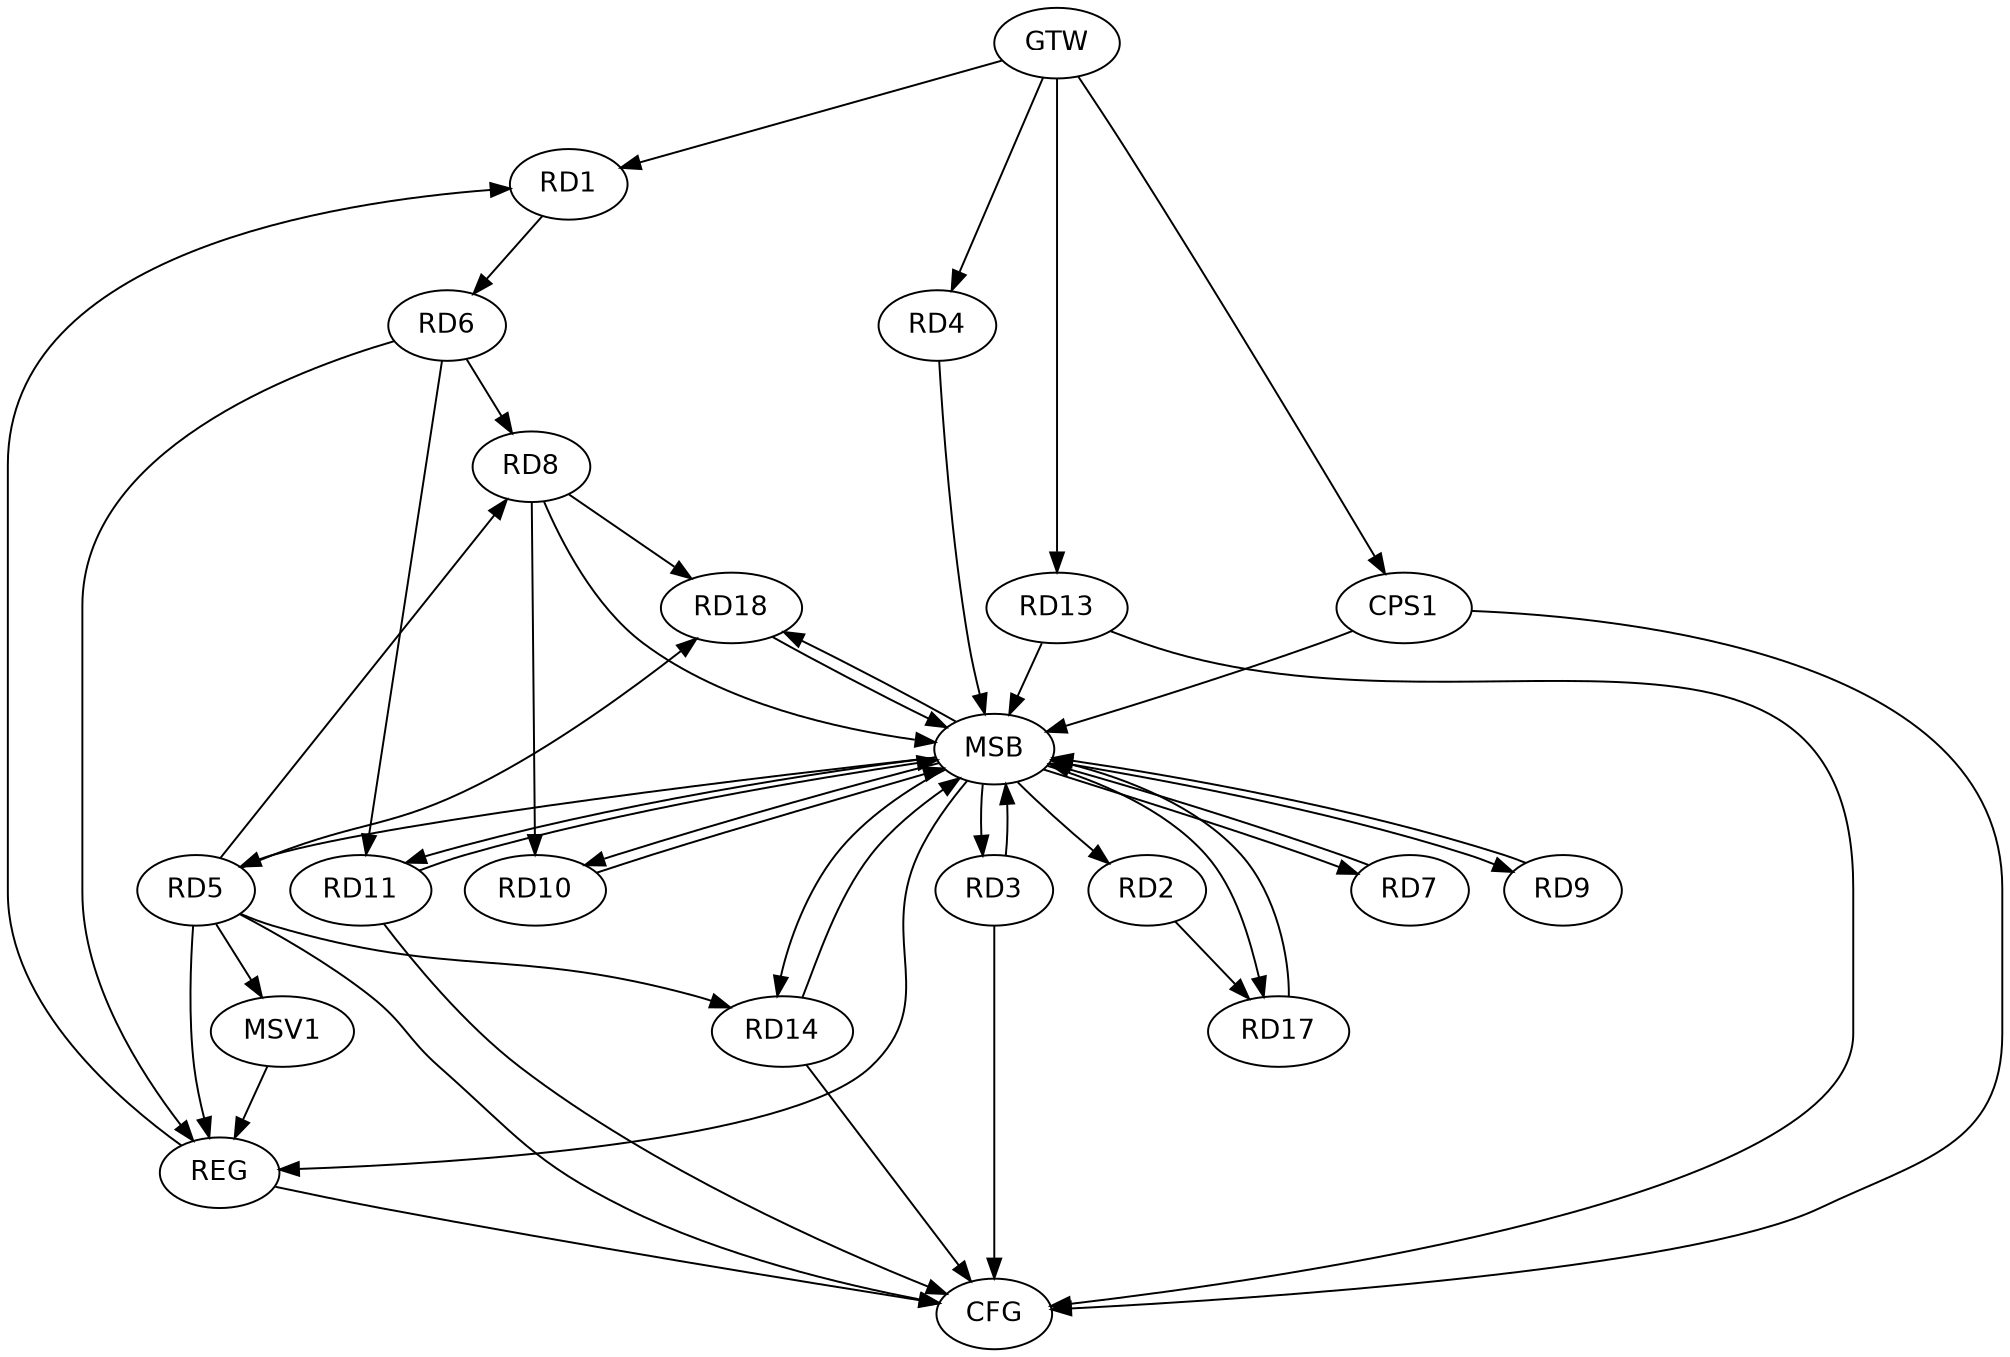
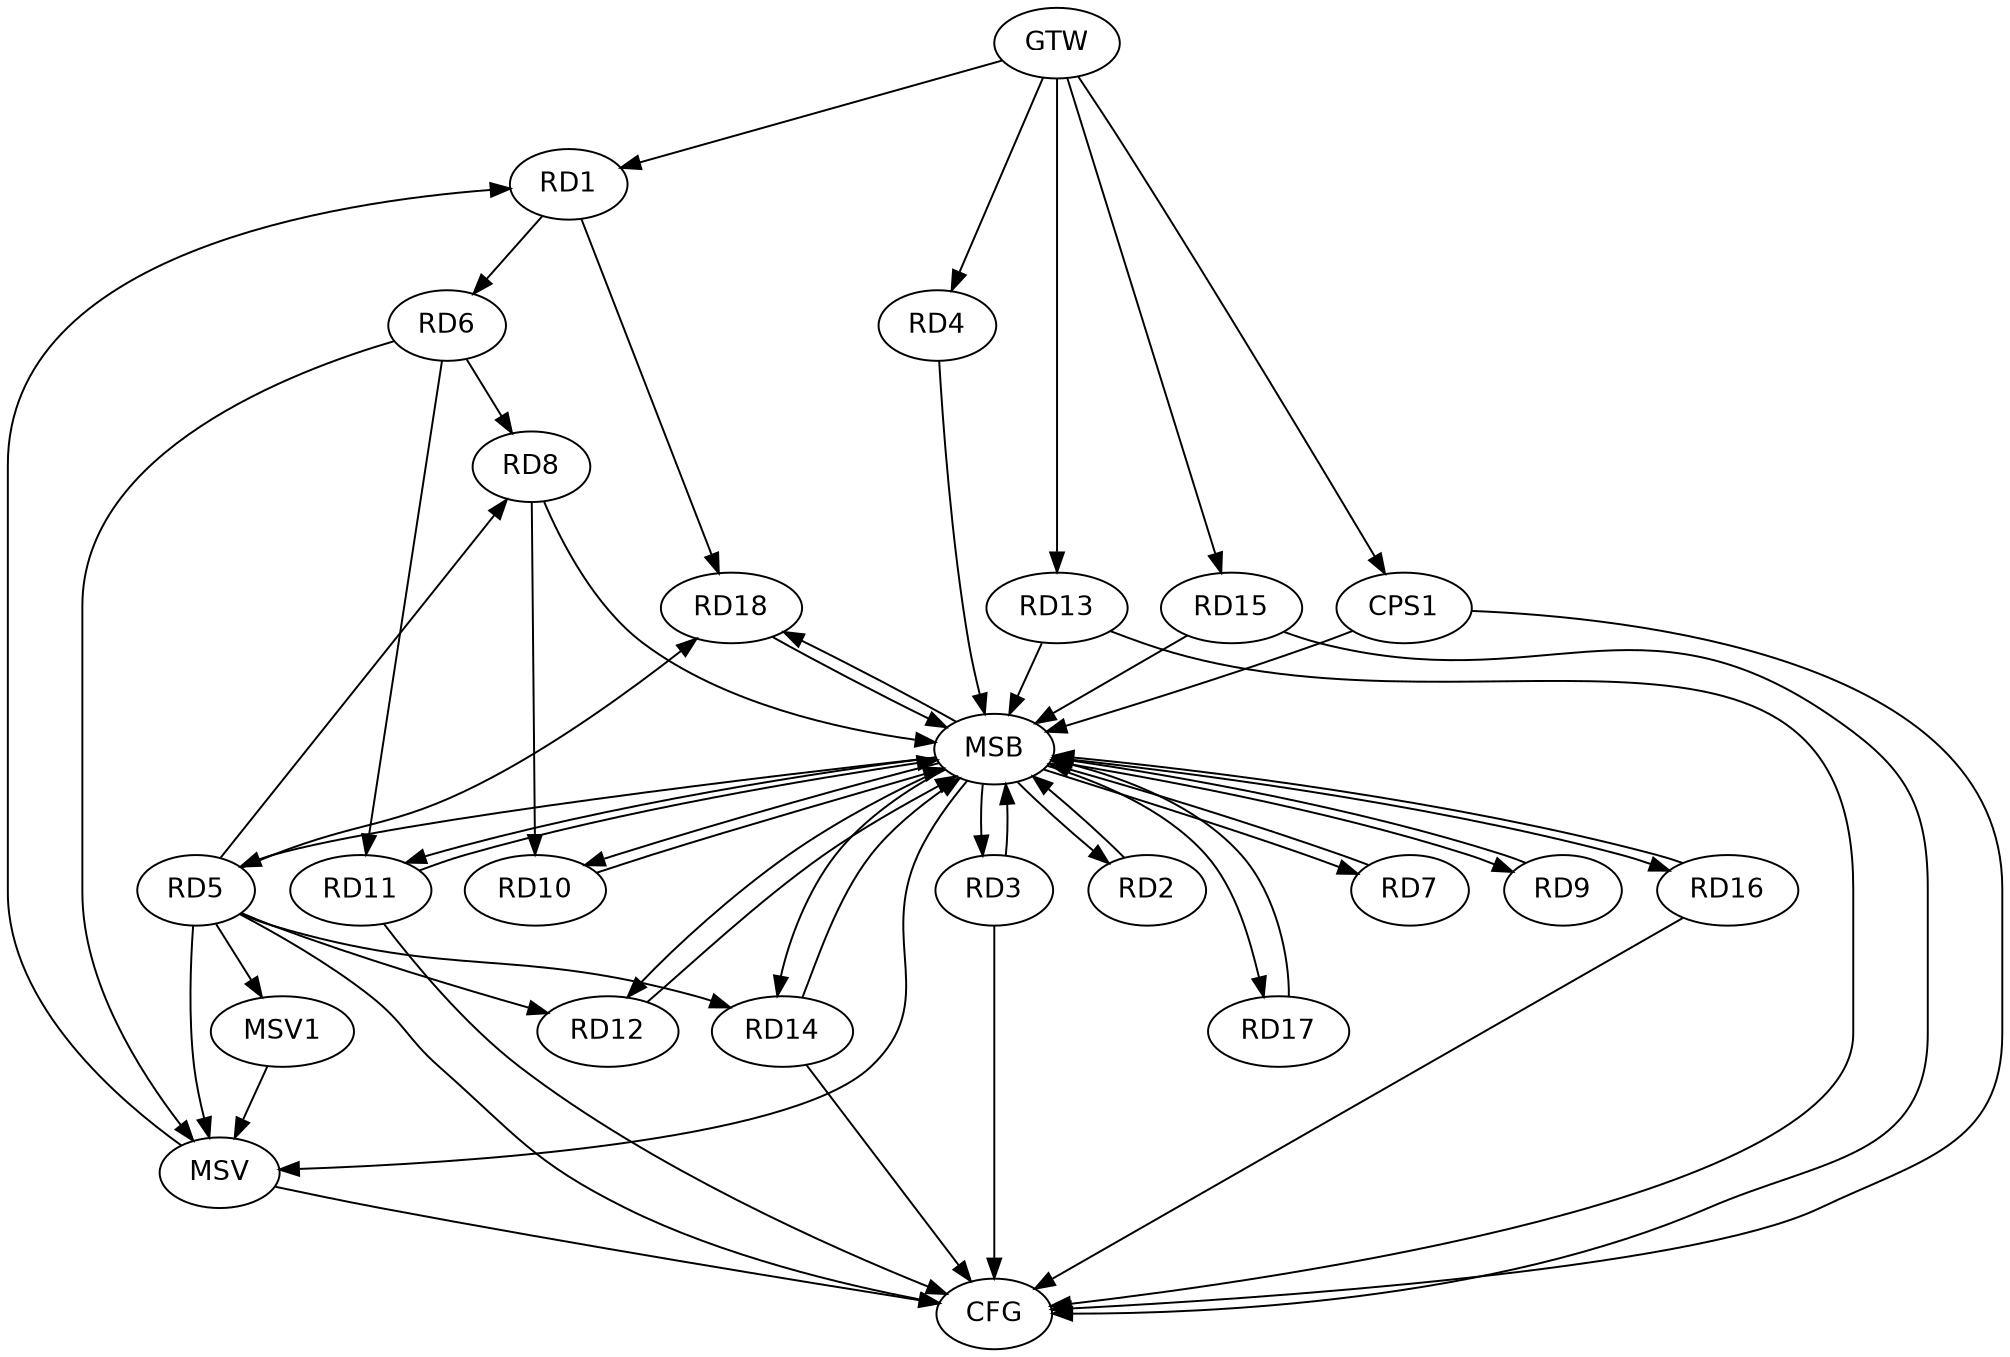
(622, 531) -> (647, 387)
none -> (1232, 608)
none -> (1728, 890)
(1205, 953) -> (1087, 822)
none -> (608, 1032)
(220, 1173) -> (220, 1173)
